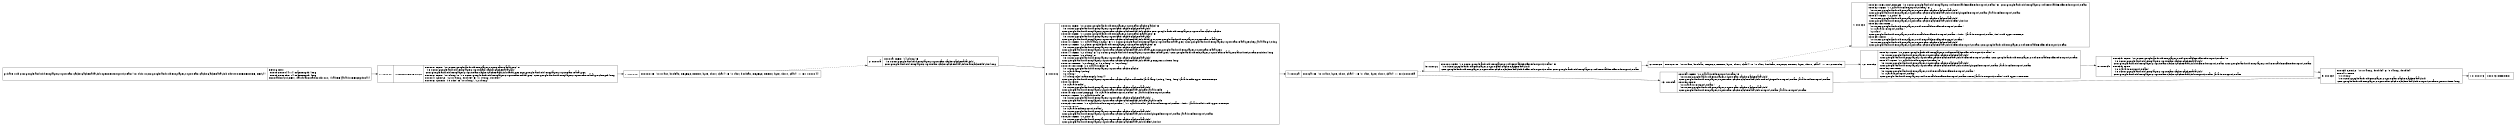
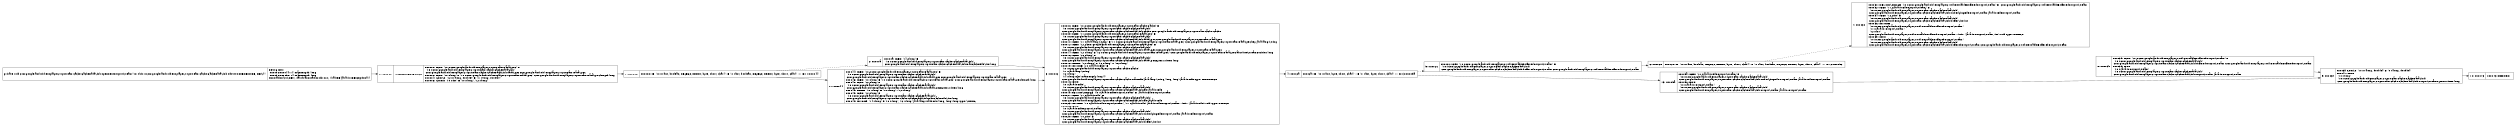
(1970, 64) -> none
none -> (933, 86)
